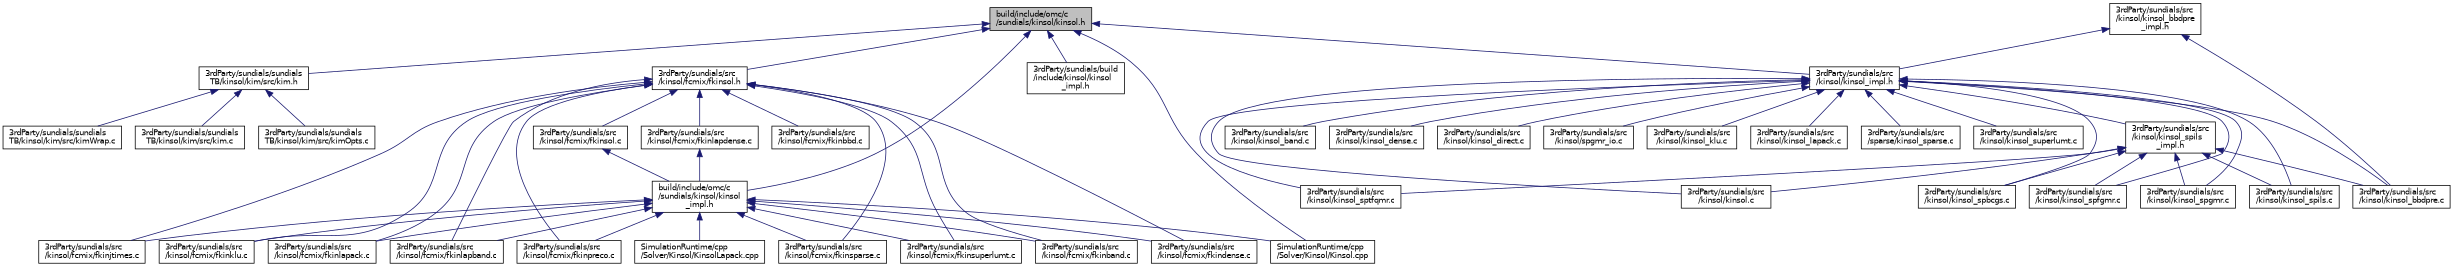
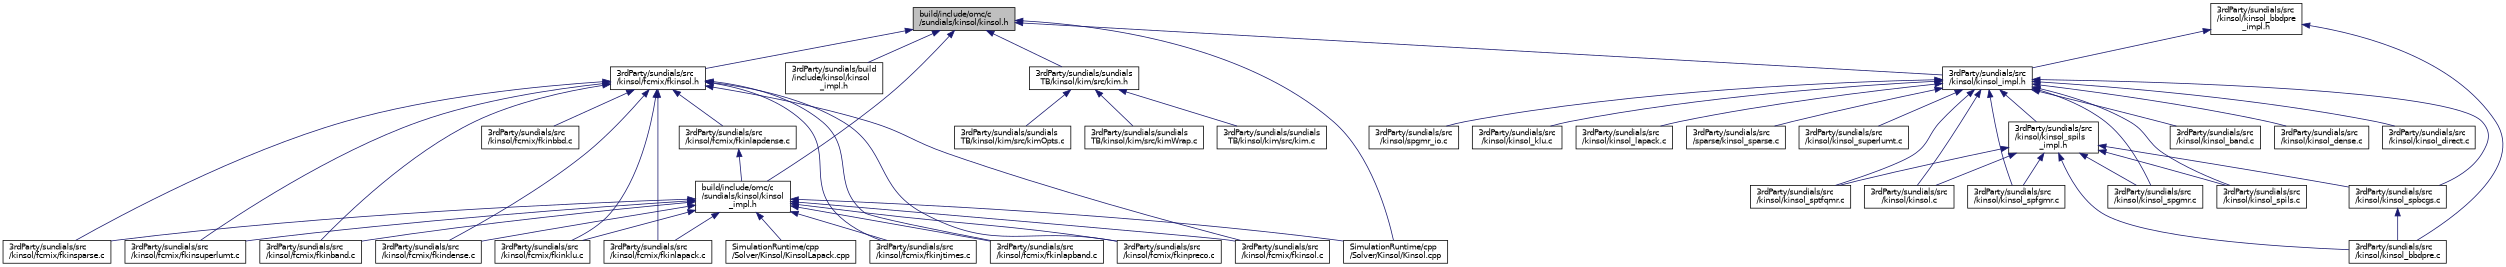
(2255, 117) -> (2398, 228)
(639, 167) -> (1017, 221)
